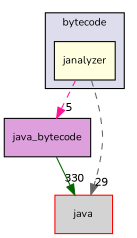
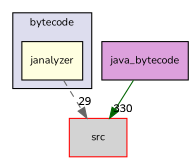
(68, 95) -> none
(84, 214) -> (98, 138)
